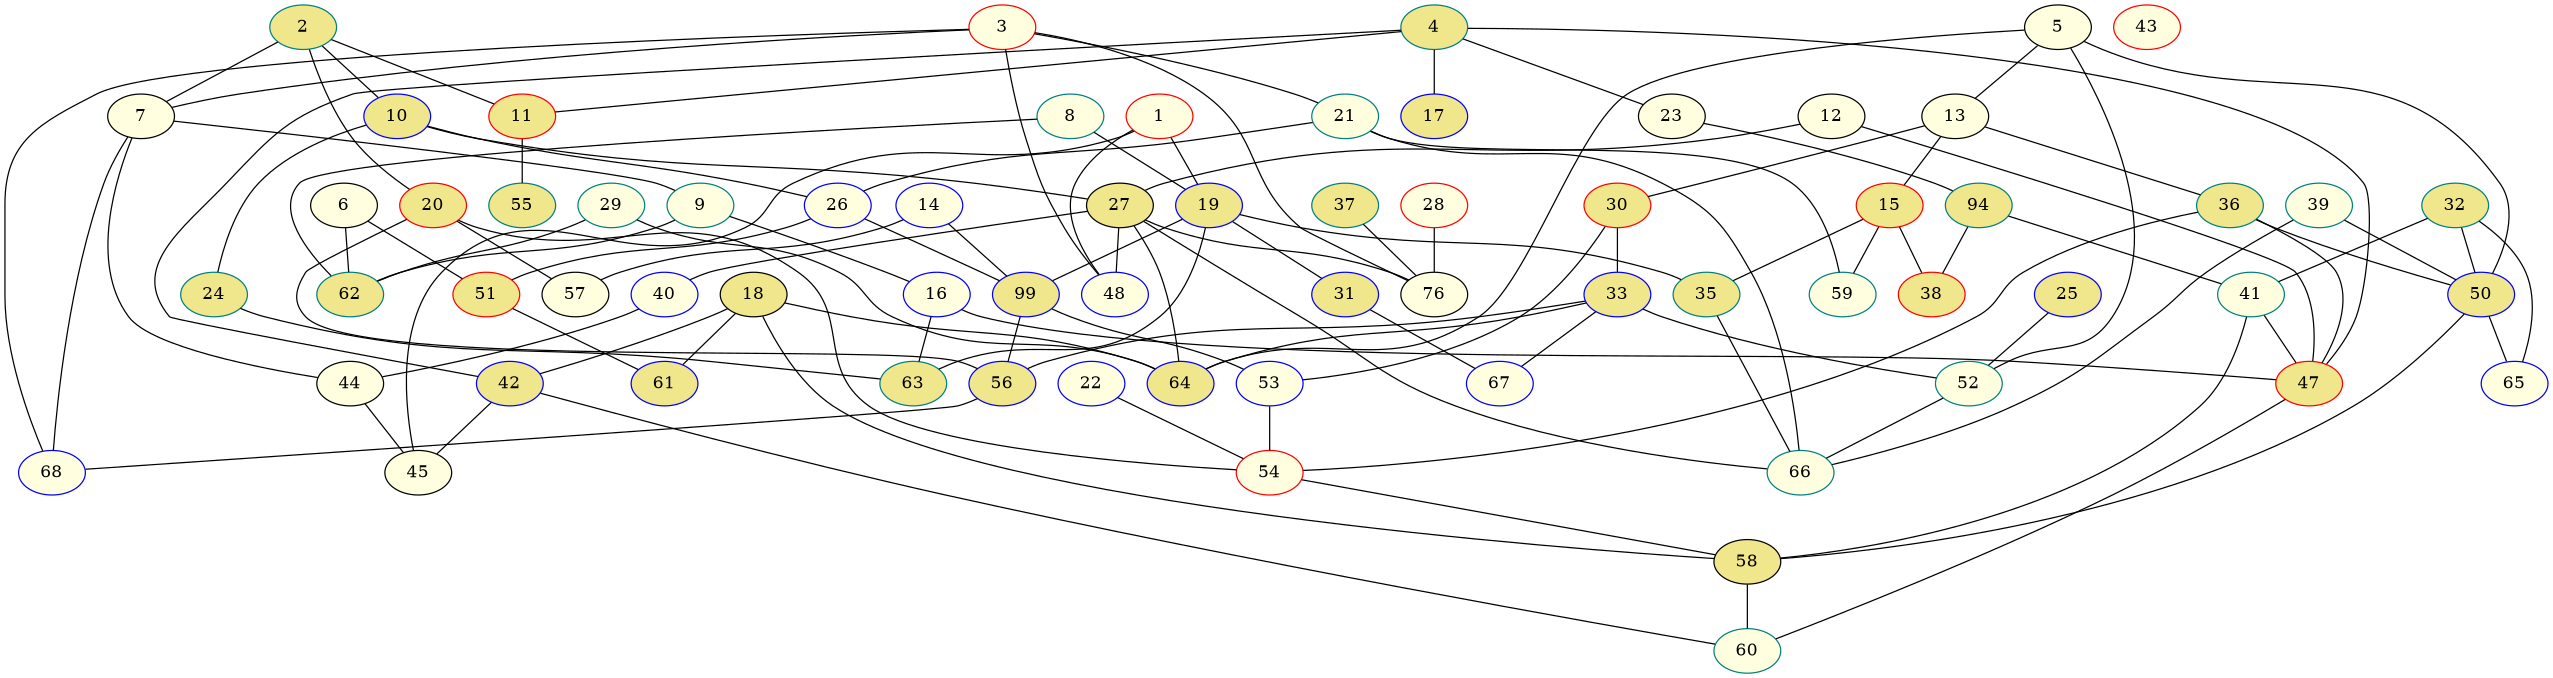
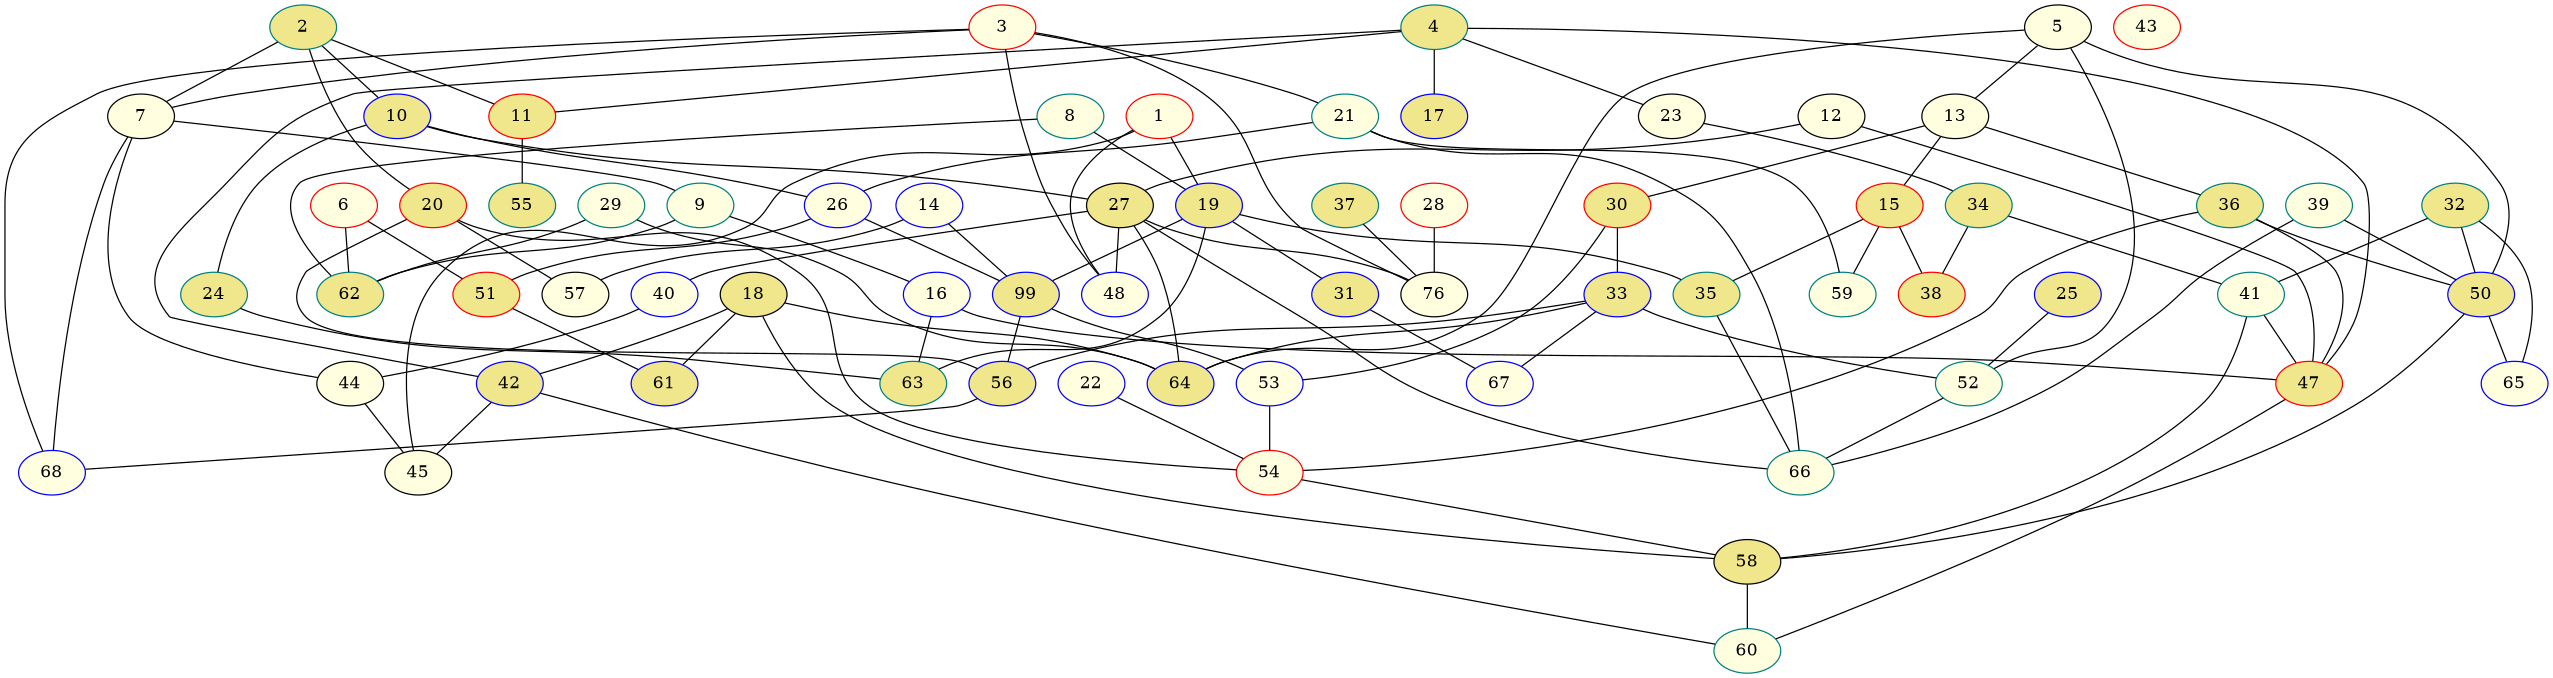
(344, 205) -> (344, 205)
(1979, 205) -> (1979, 205)
